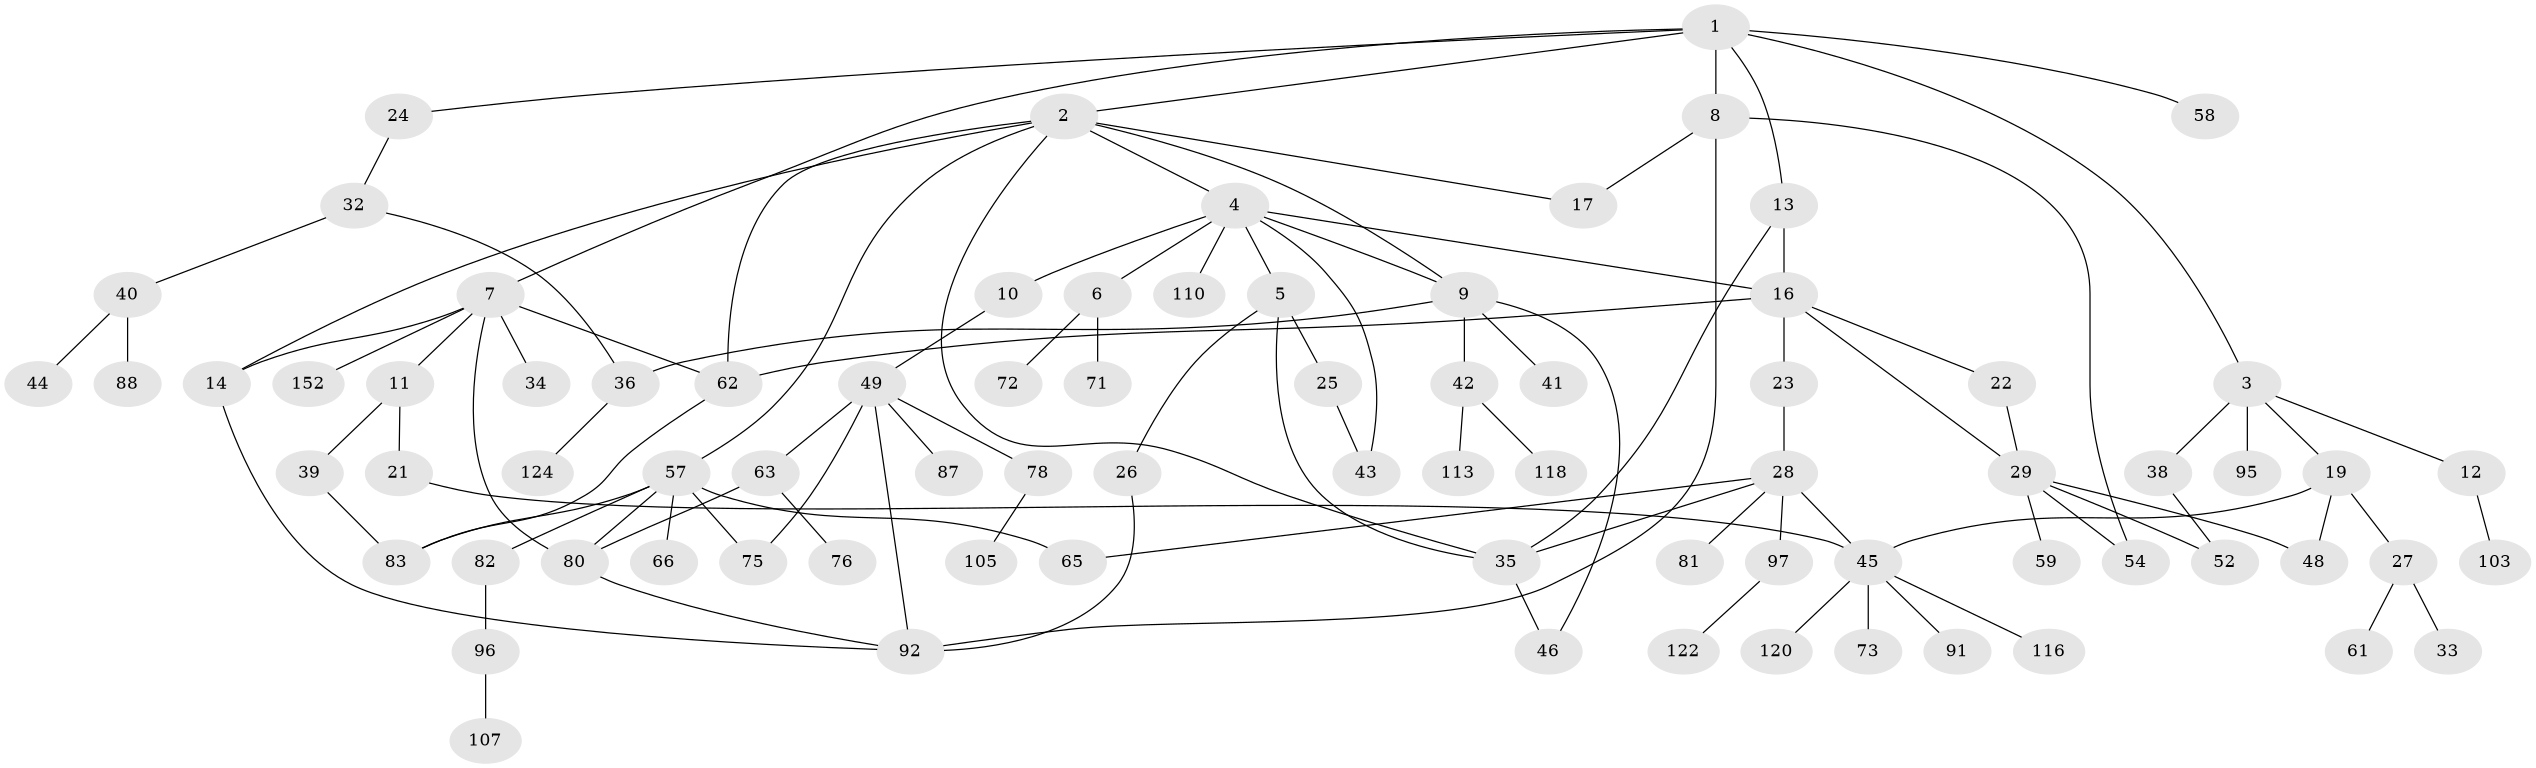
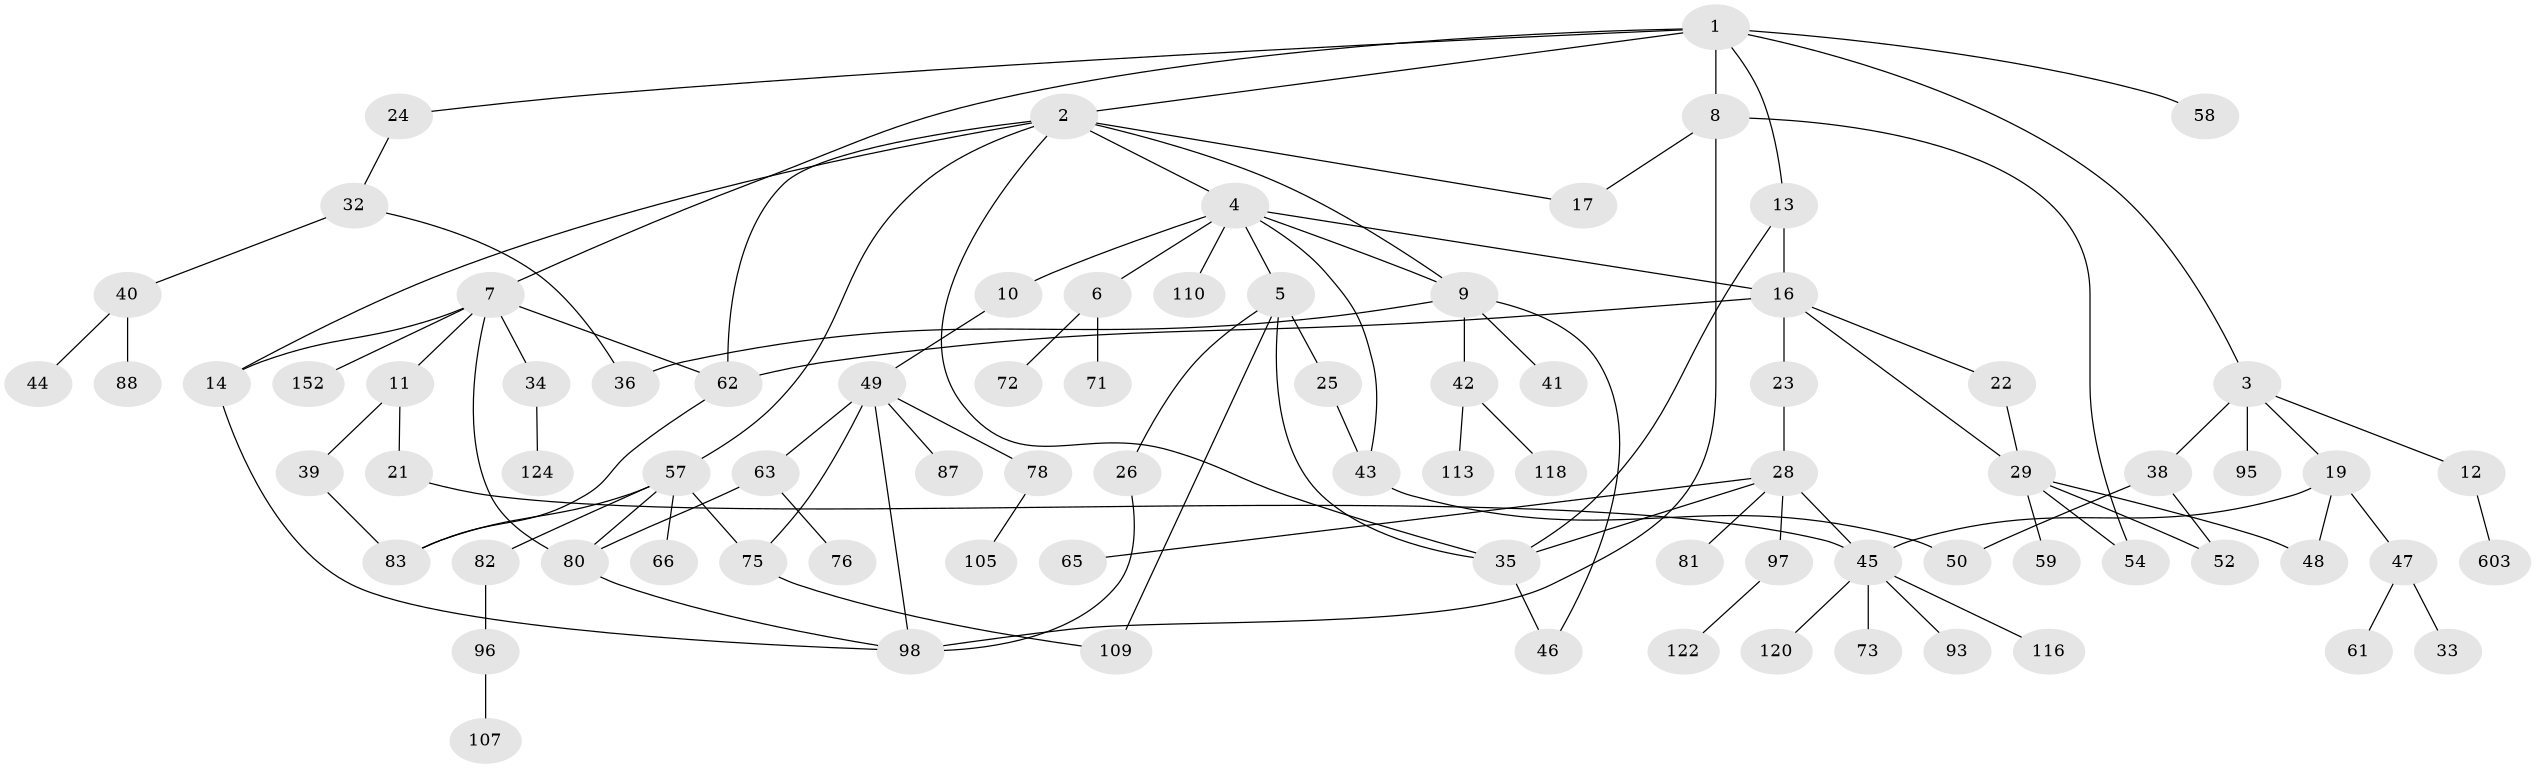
(582, 429) -> (537, 429)
(875, 518) -> none
none -> (1957, 562)
(2403, 562) -> (2403, 562)
(2495, 562) -> (2495, 562)
(911, 652) -> (911, 652)
none -> (1116, 652)
(1957, 652) -> (1957, 652)
